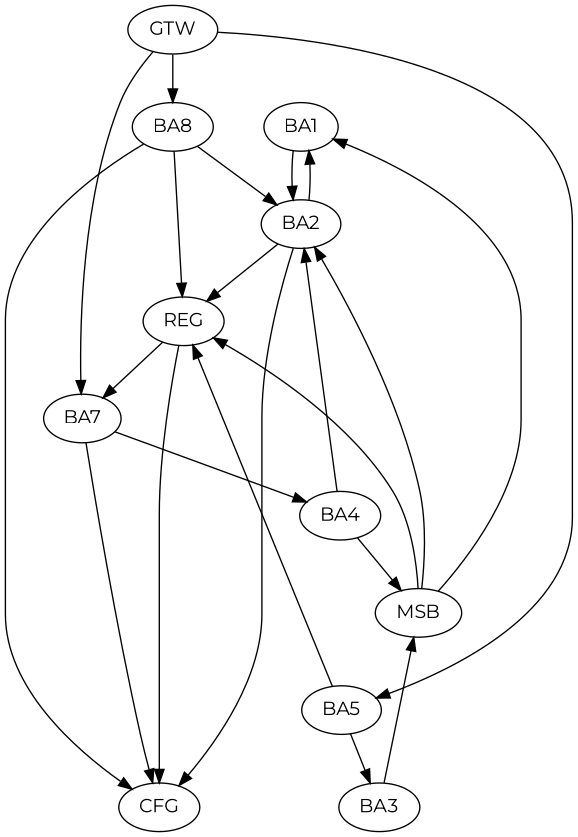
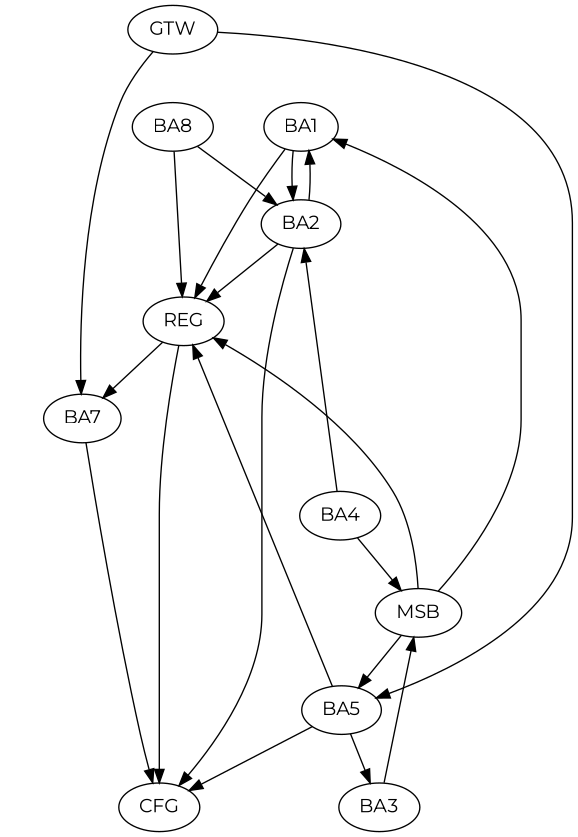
(173, 72) -> none
none -> (240, 215)
(398, 417) -> (384, 656)
(5, 456) -> (257, 755)
(204, 465) -> none
